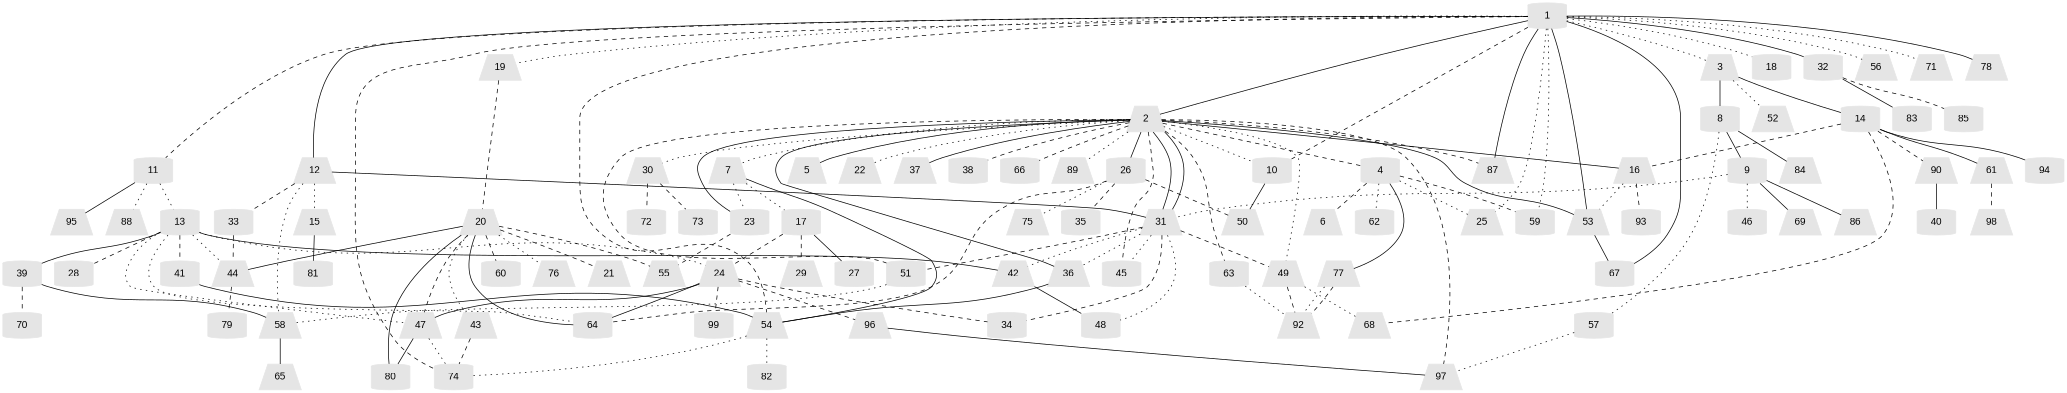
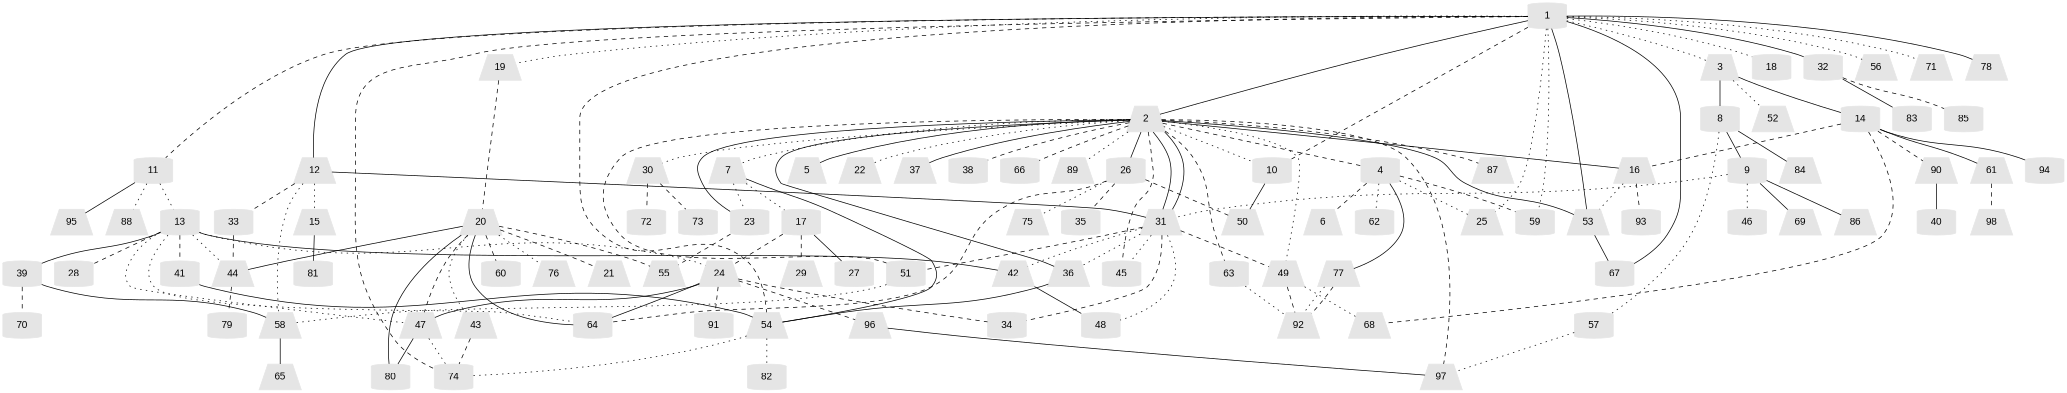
(1511, 91) -> none
(714, 325) -> (714, 325)
